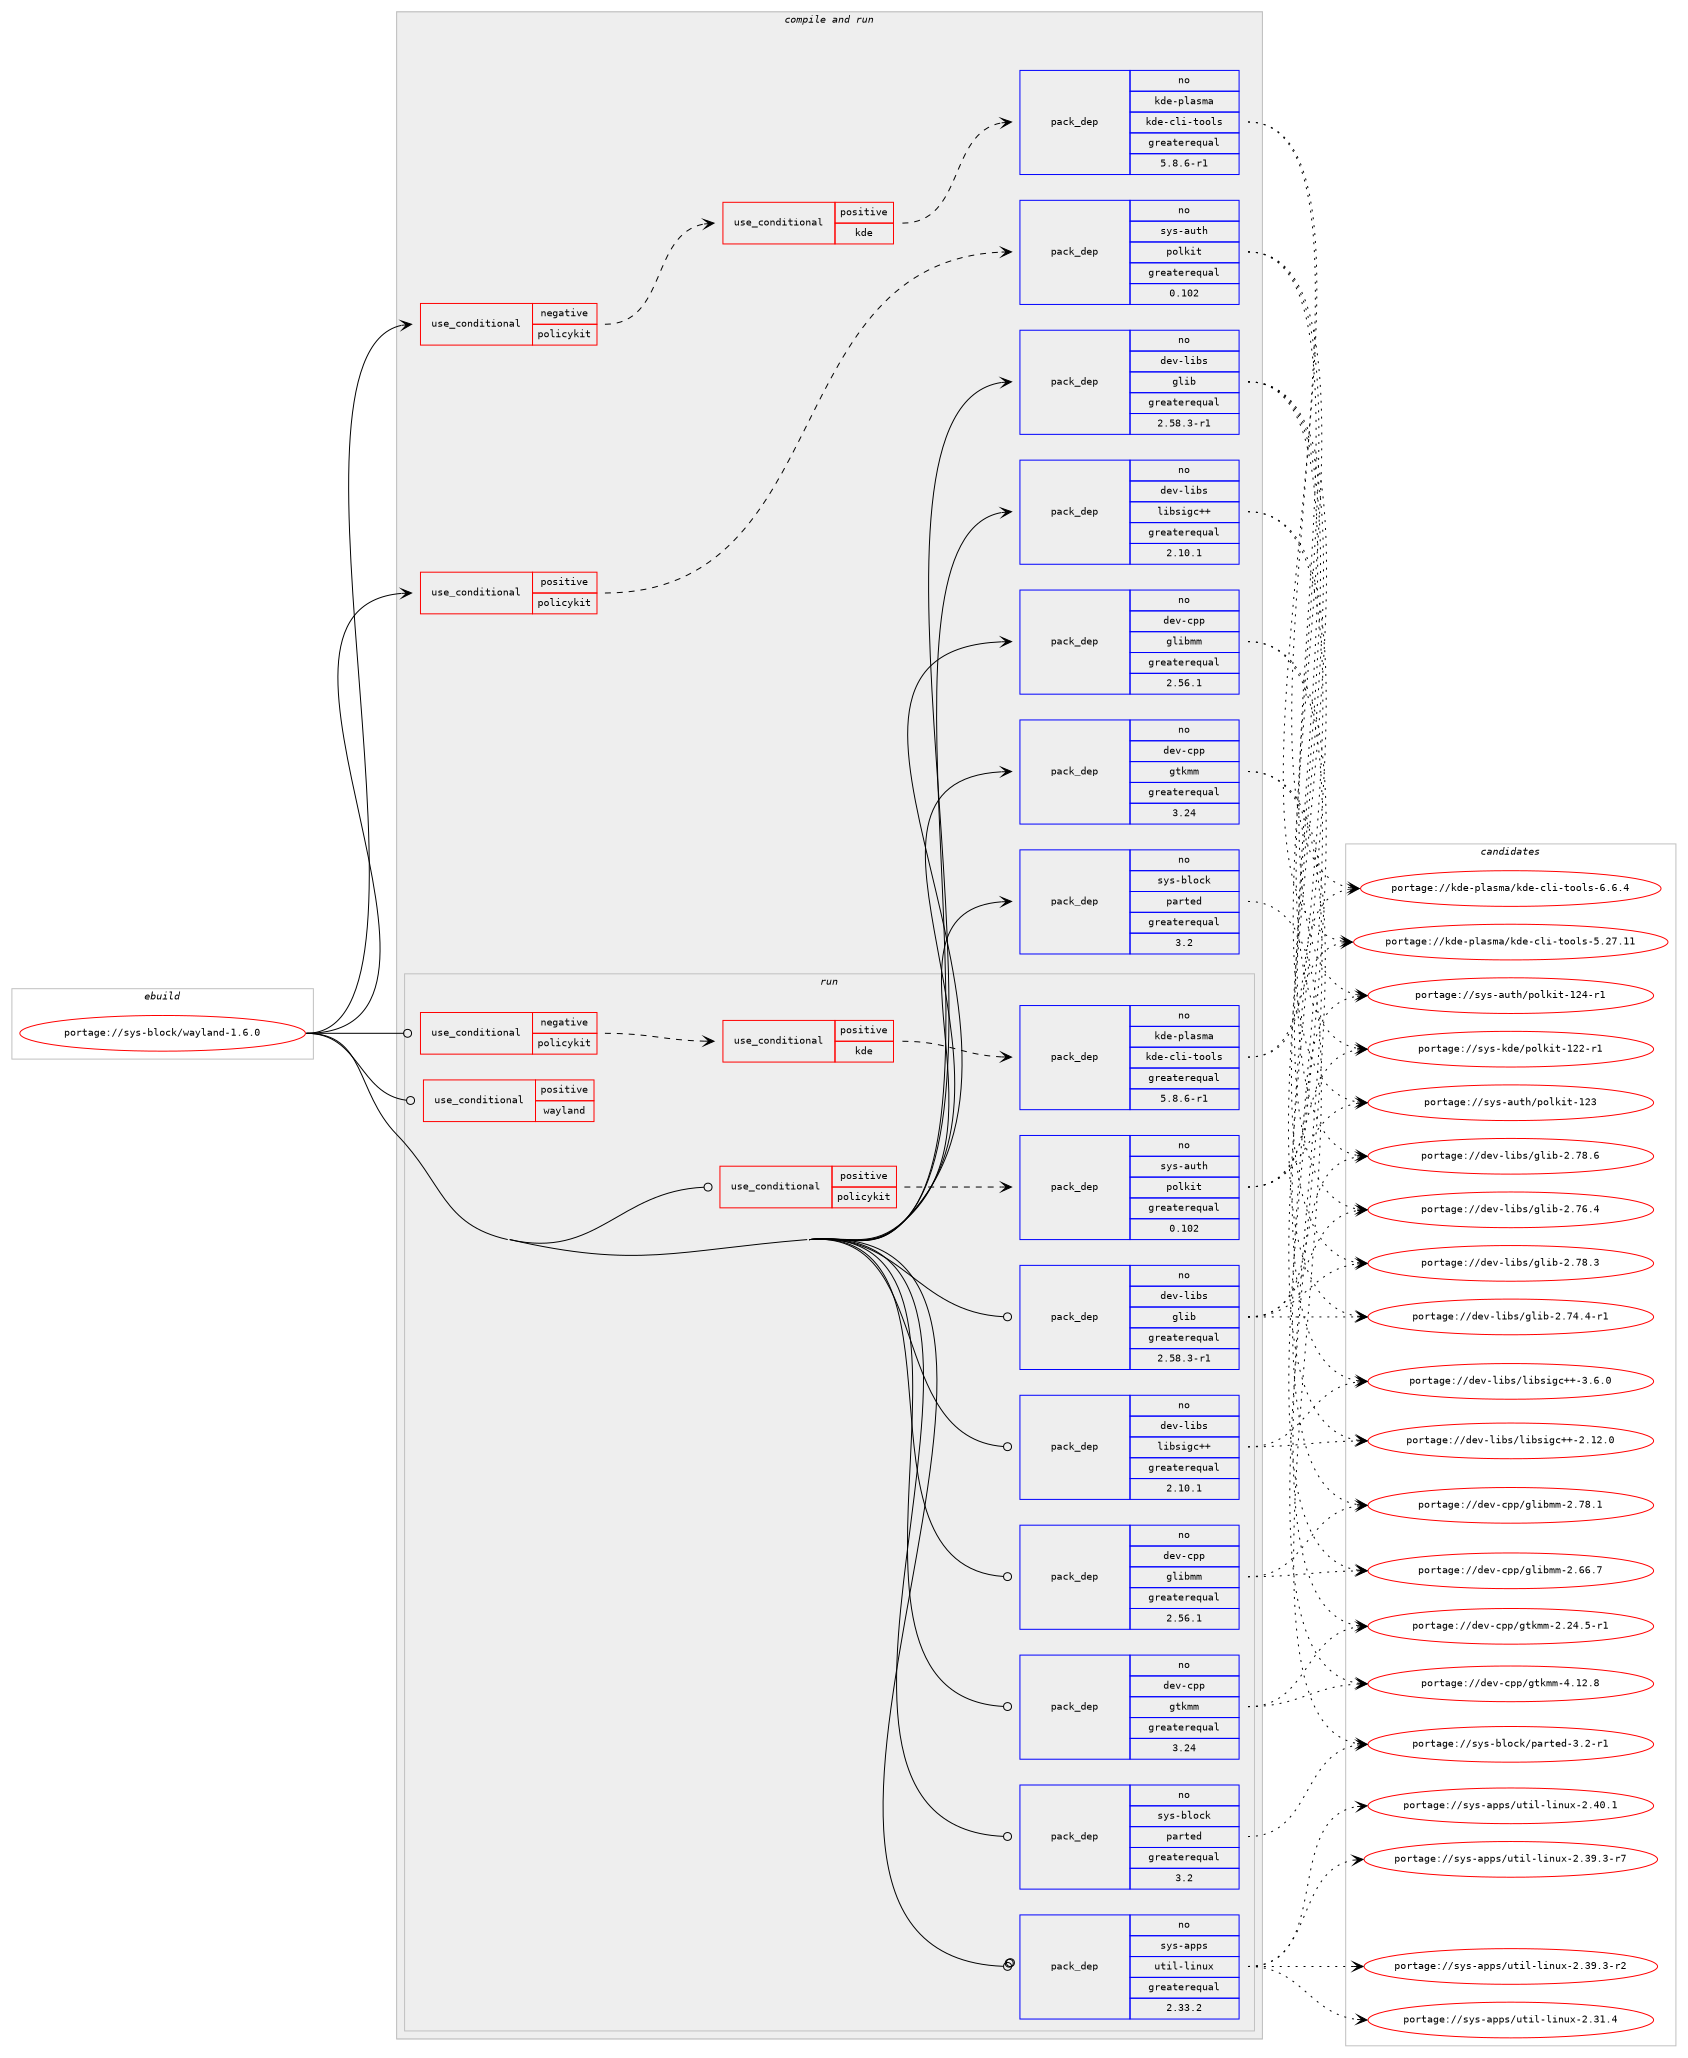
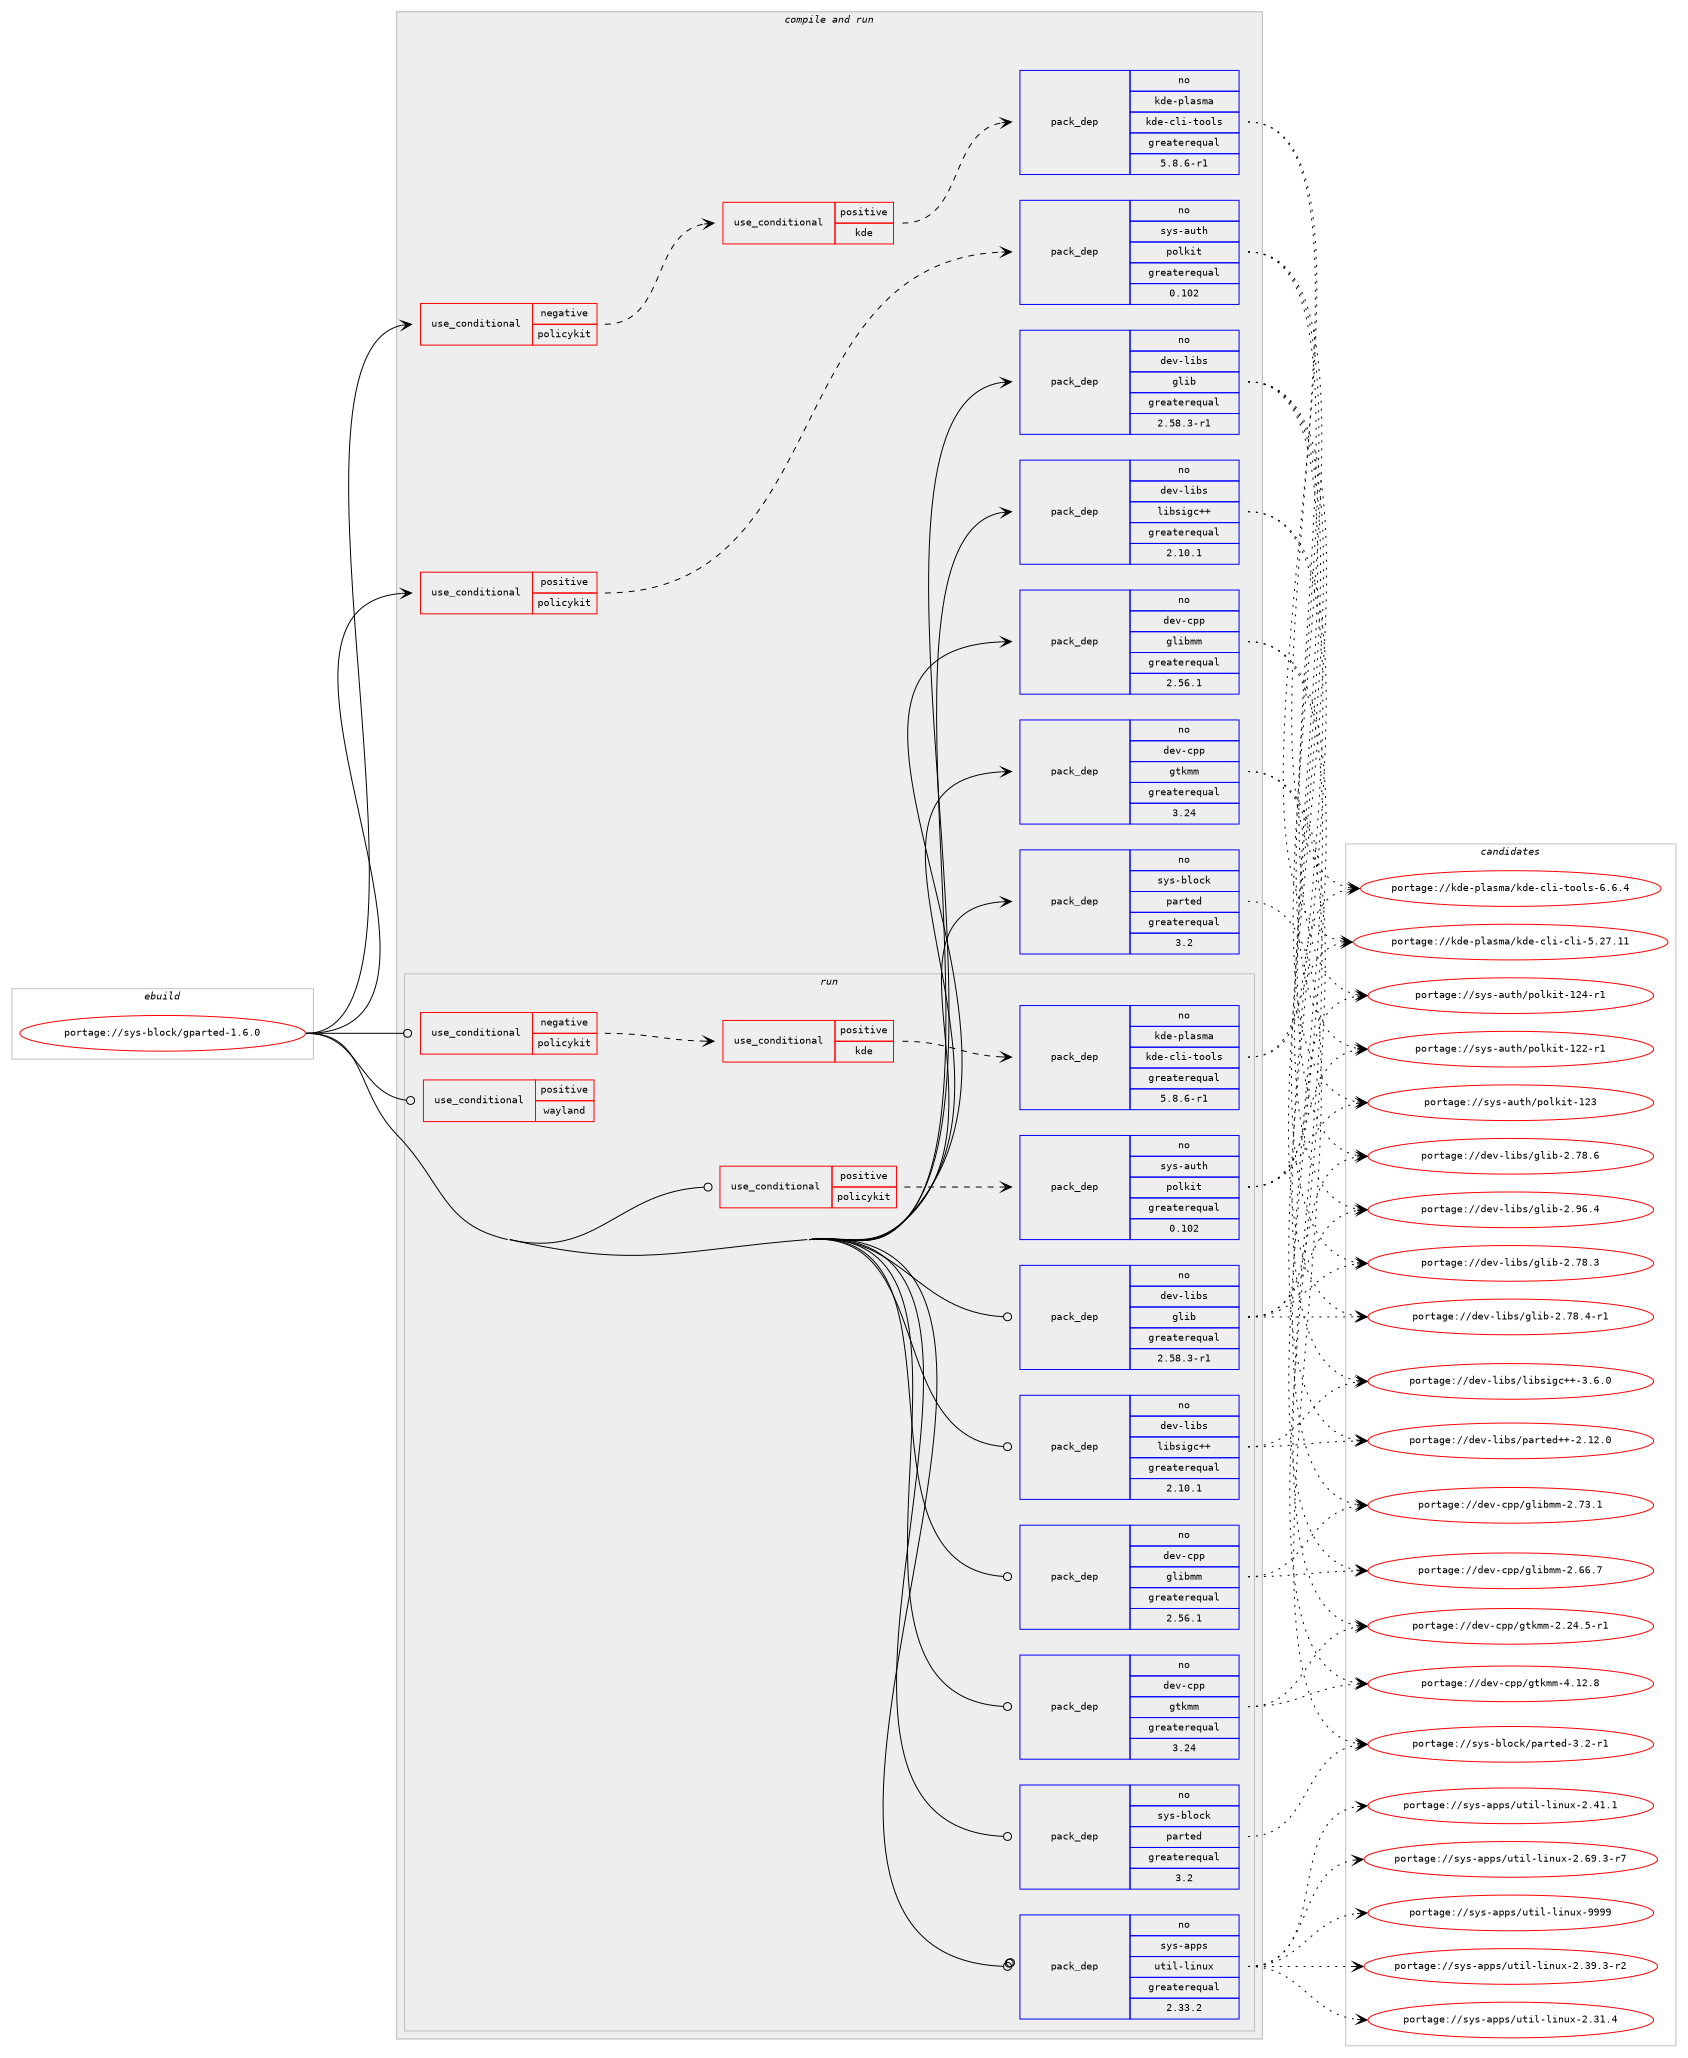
(1511, 942) -> (1511, 942)
(163, 1033) -> (163, 1033)
(1511, 1049) -> (1511, 1049)
(1511, 1210) -> (1511, 1210)
(1511, 1317) -> (1511, 1317)
(1511, 1441) -> (1511, 1441)
(1511, 1505) -> (1511, 1505)
(1511, 1806) -> (1511, 1806)
(1511, 1859) -> (1511, 1859)
none -> (1511, 1913)
